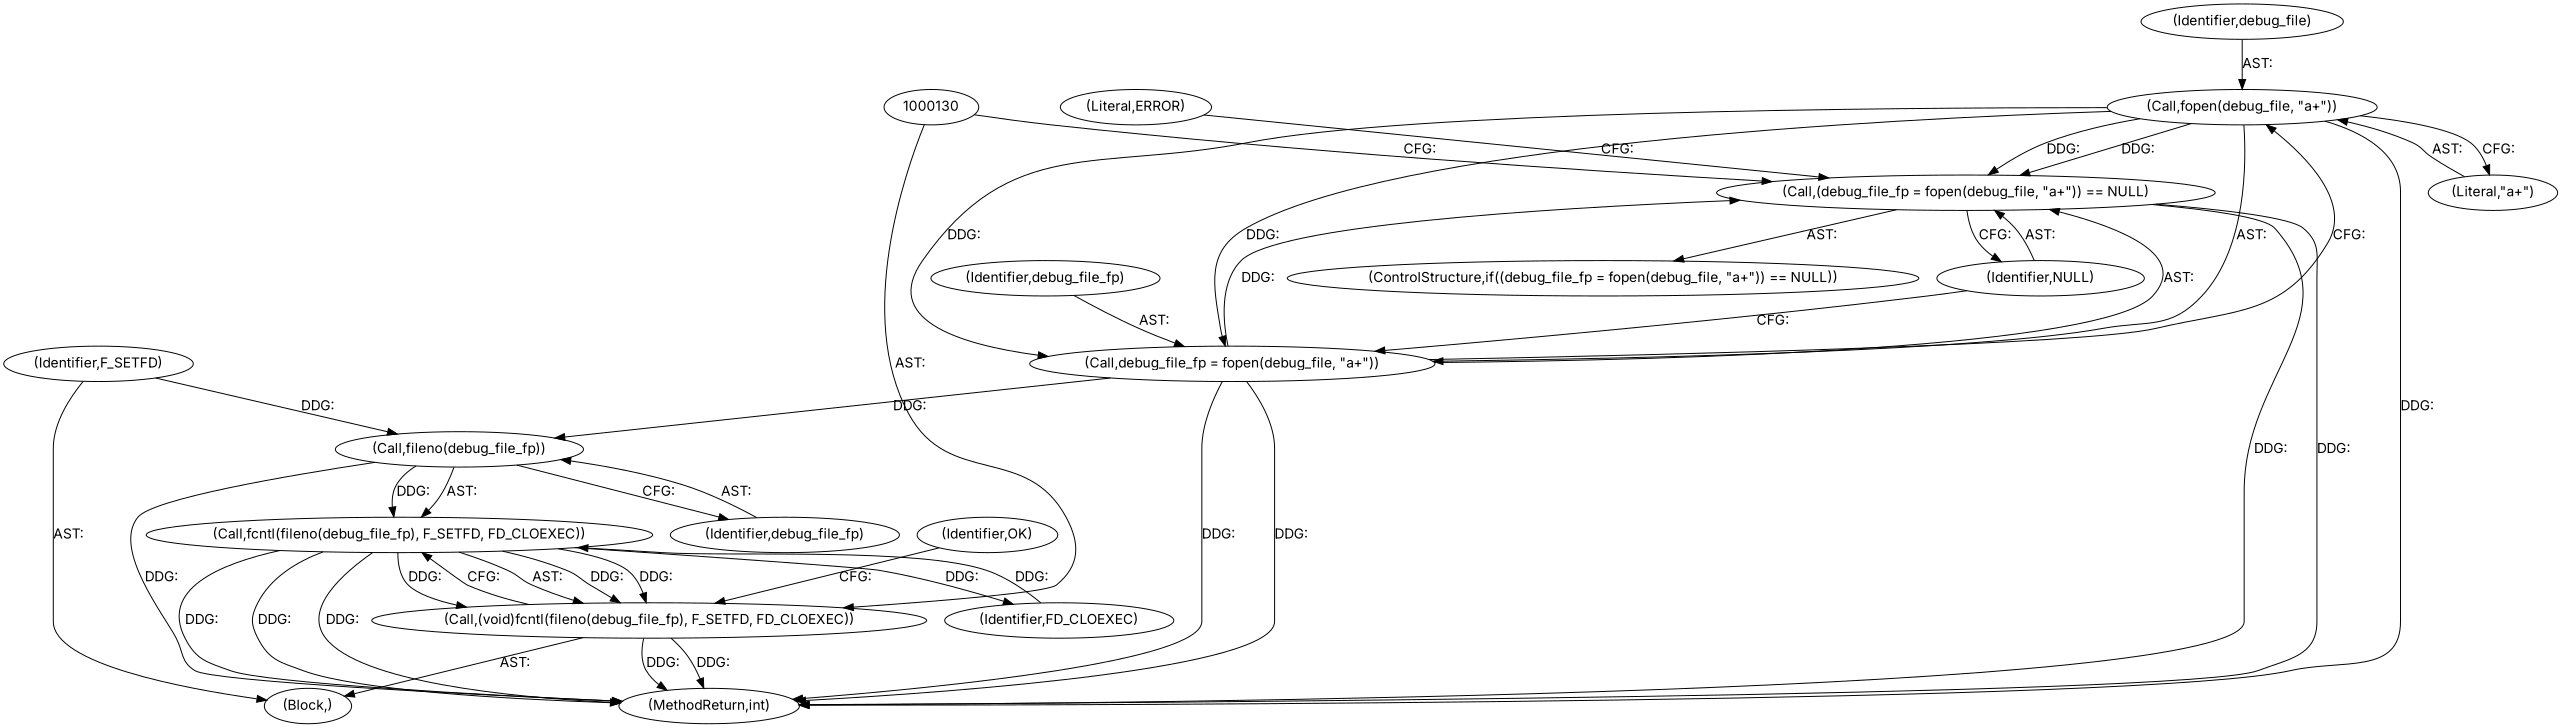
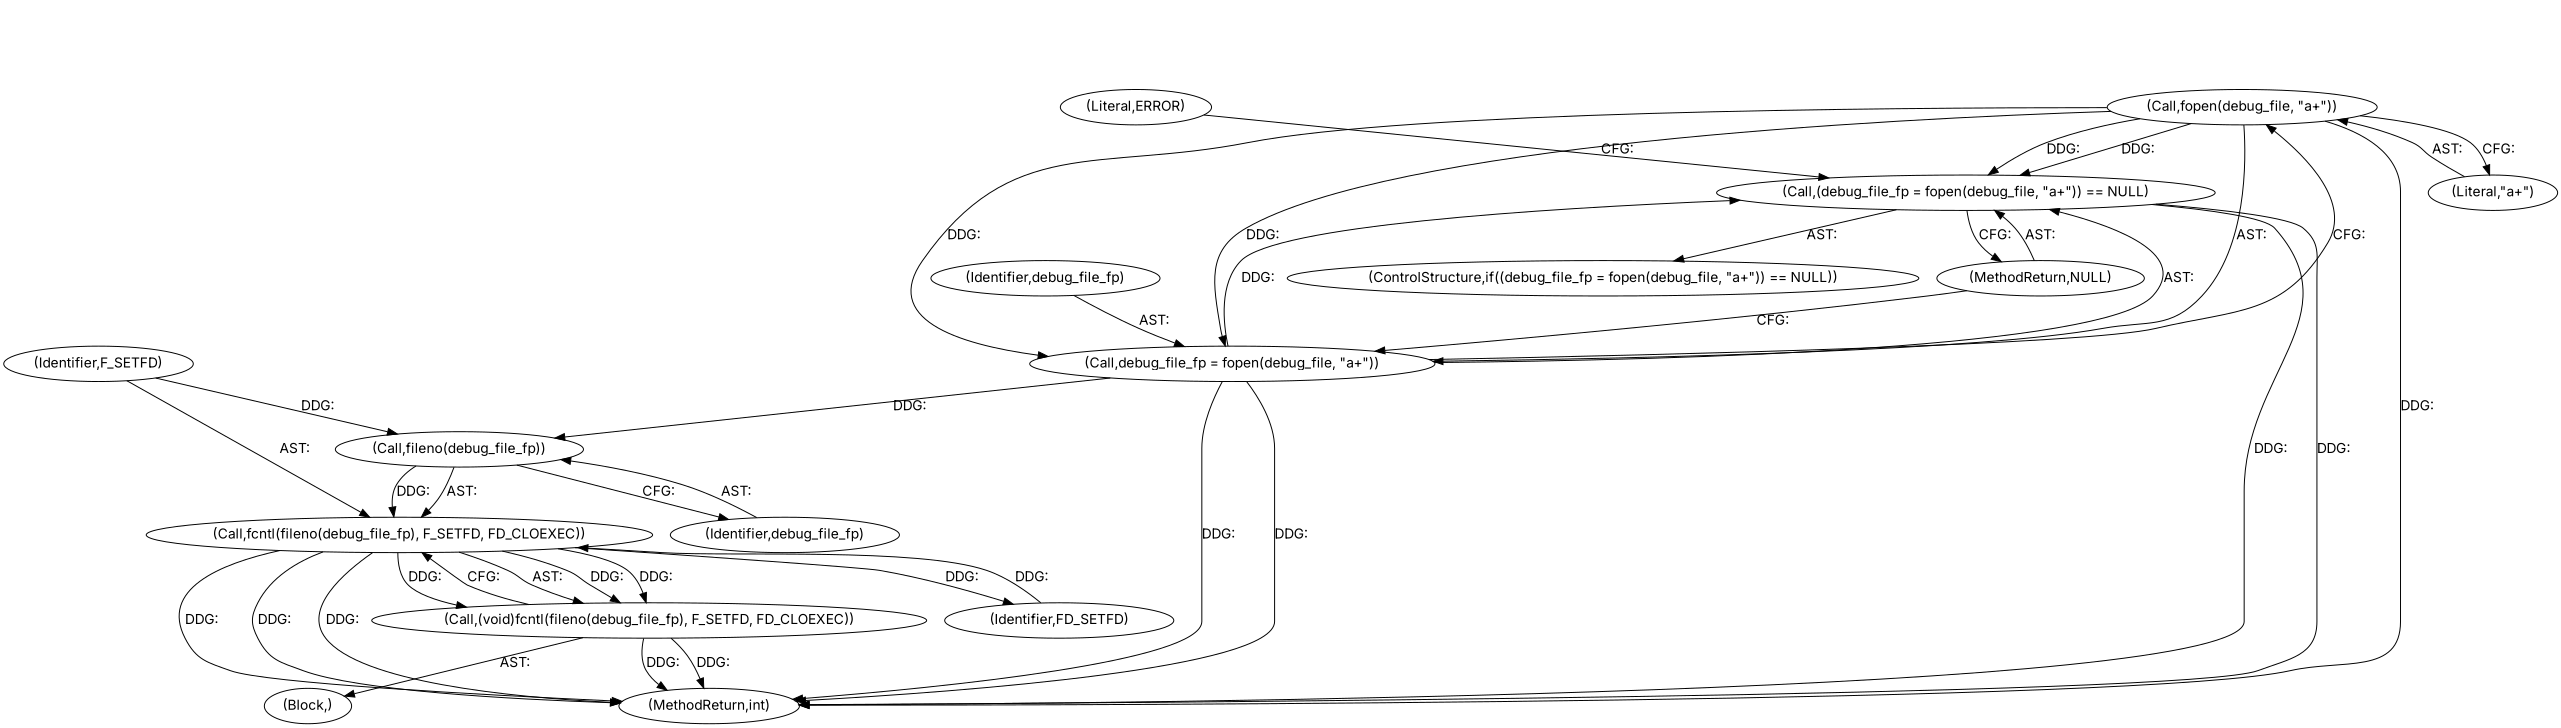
(2242, 22) -> none
(931, 107) -> none
(2041, 278) -> (2041, 278)
(987, 535) -> none
(53, 611) -> (244, 447)
(1059, 620) -> (1059, 620)
(196, 671) -> none
